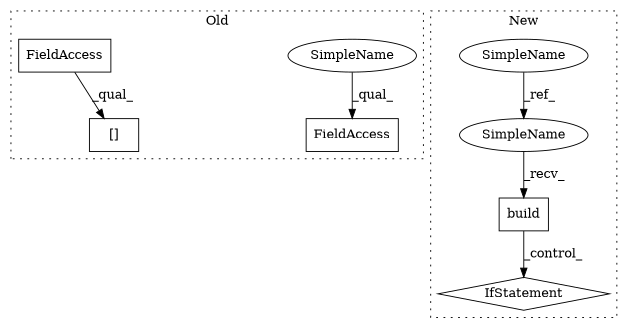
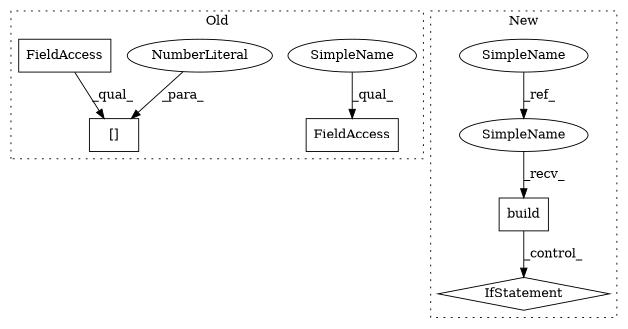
none -> (200, 56)
